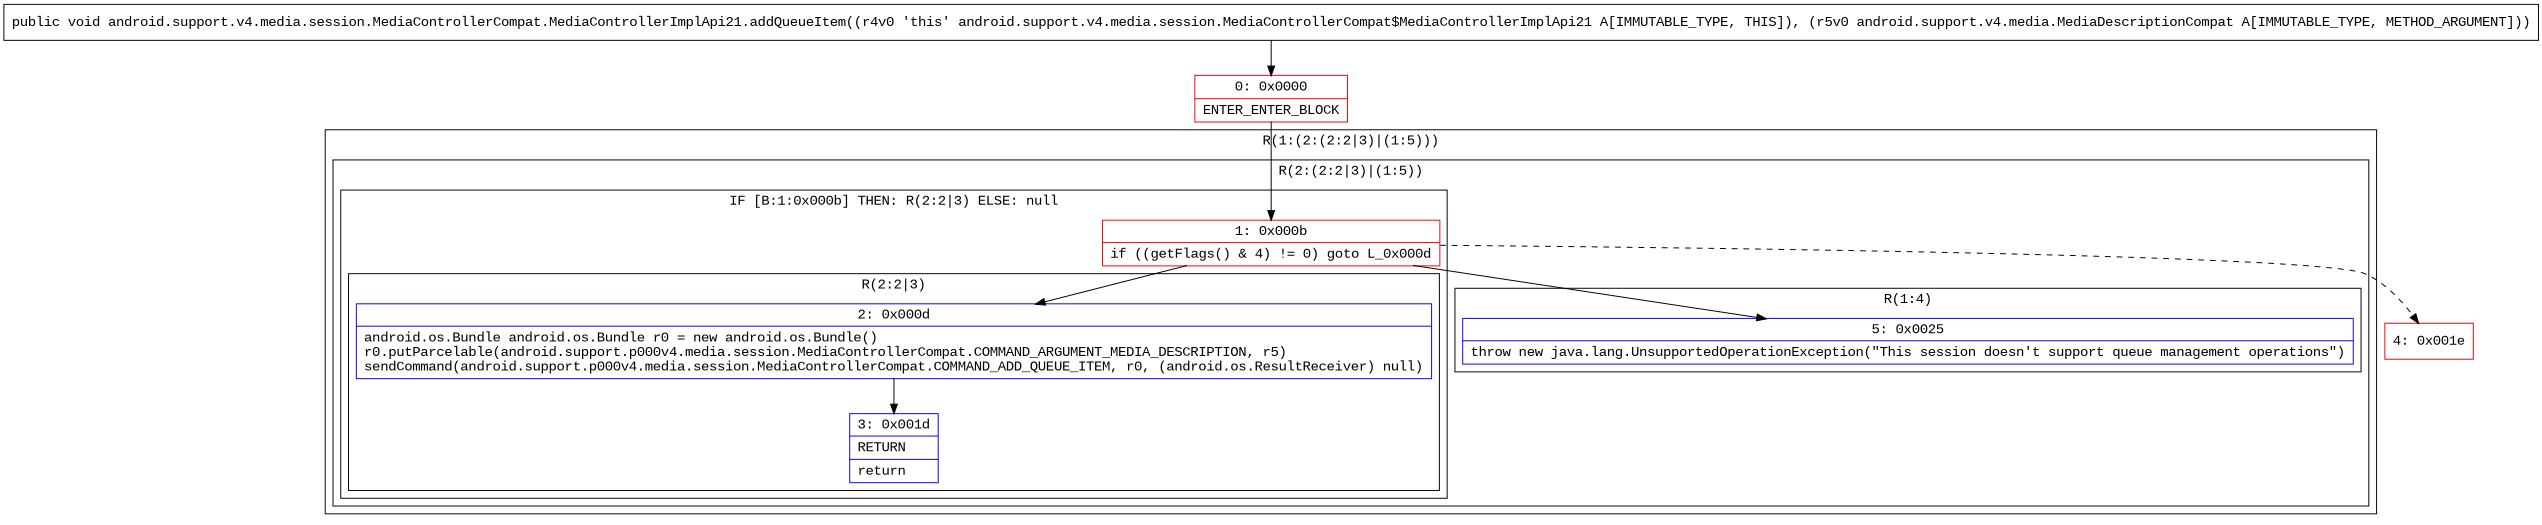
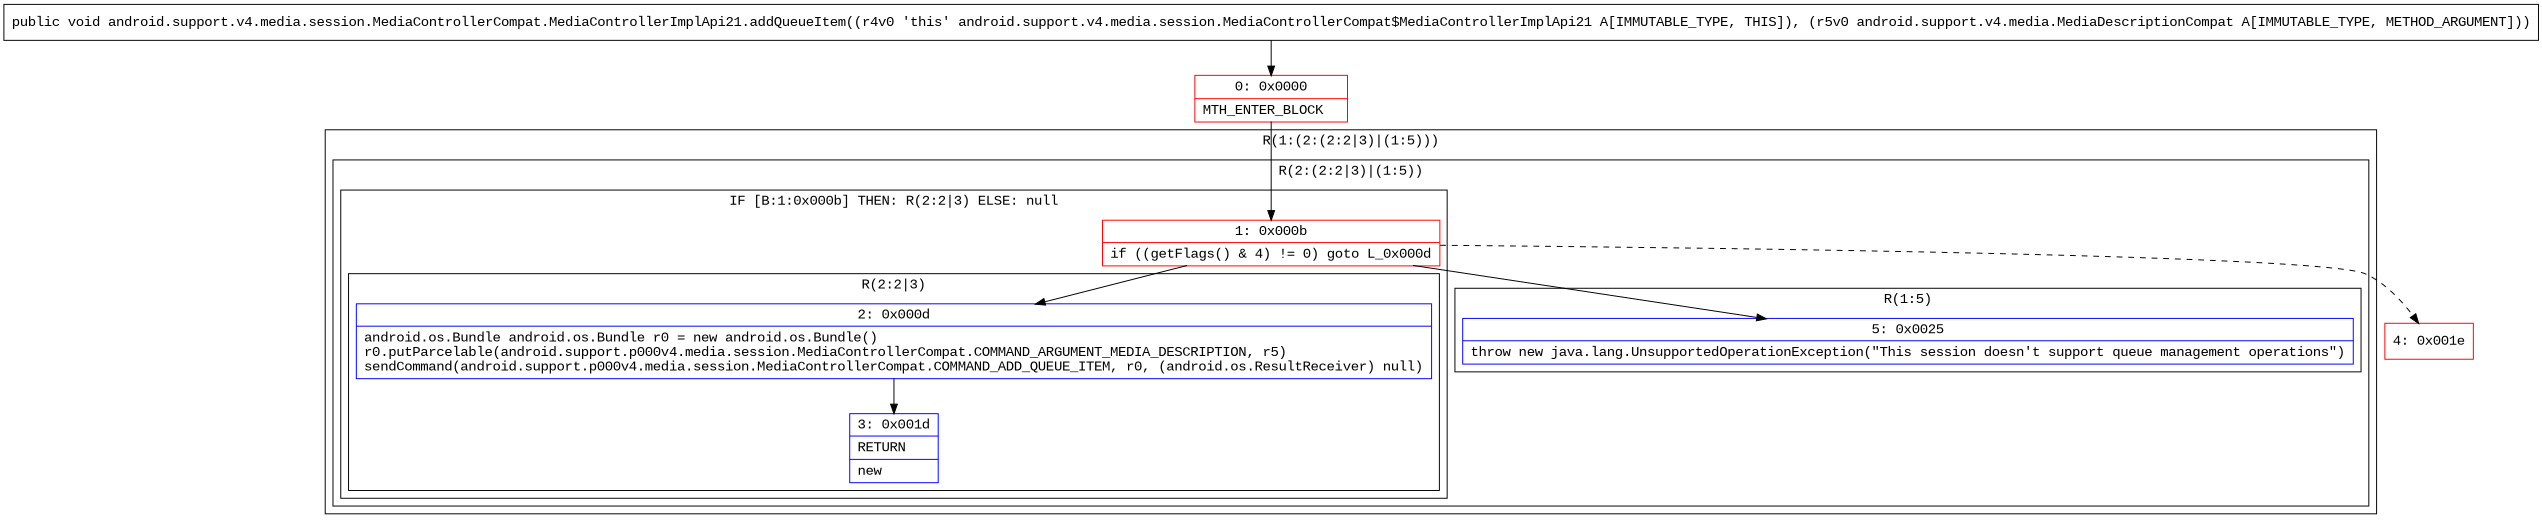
(1271, 110) -> (1263, 110)
(1908, 299) -> (1908, 299)
(882, 471) -> (870, 471)
